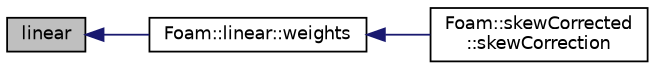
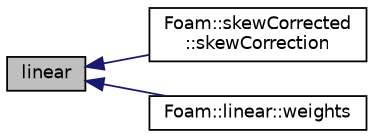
(408, 35) -> (126, 59)
